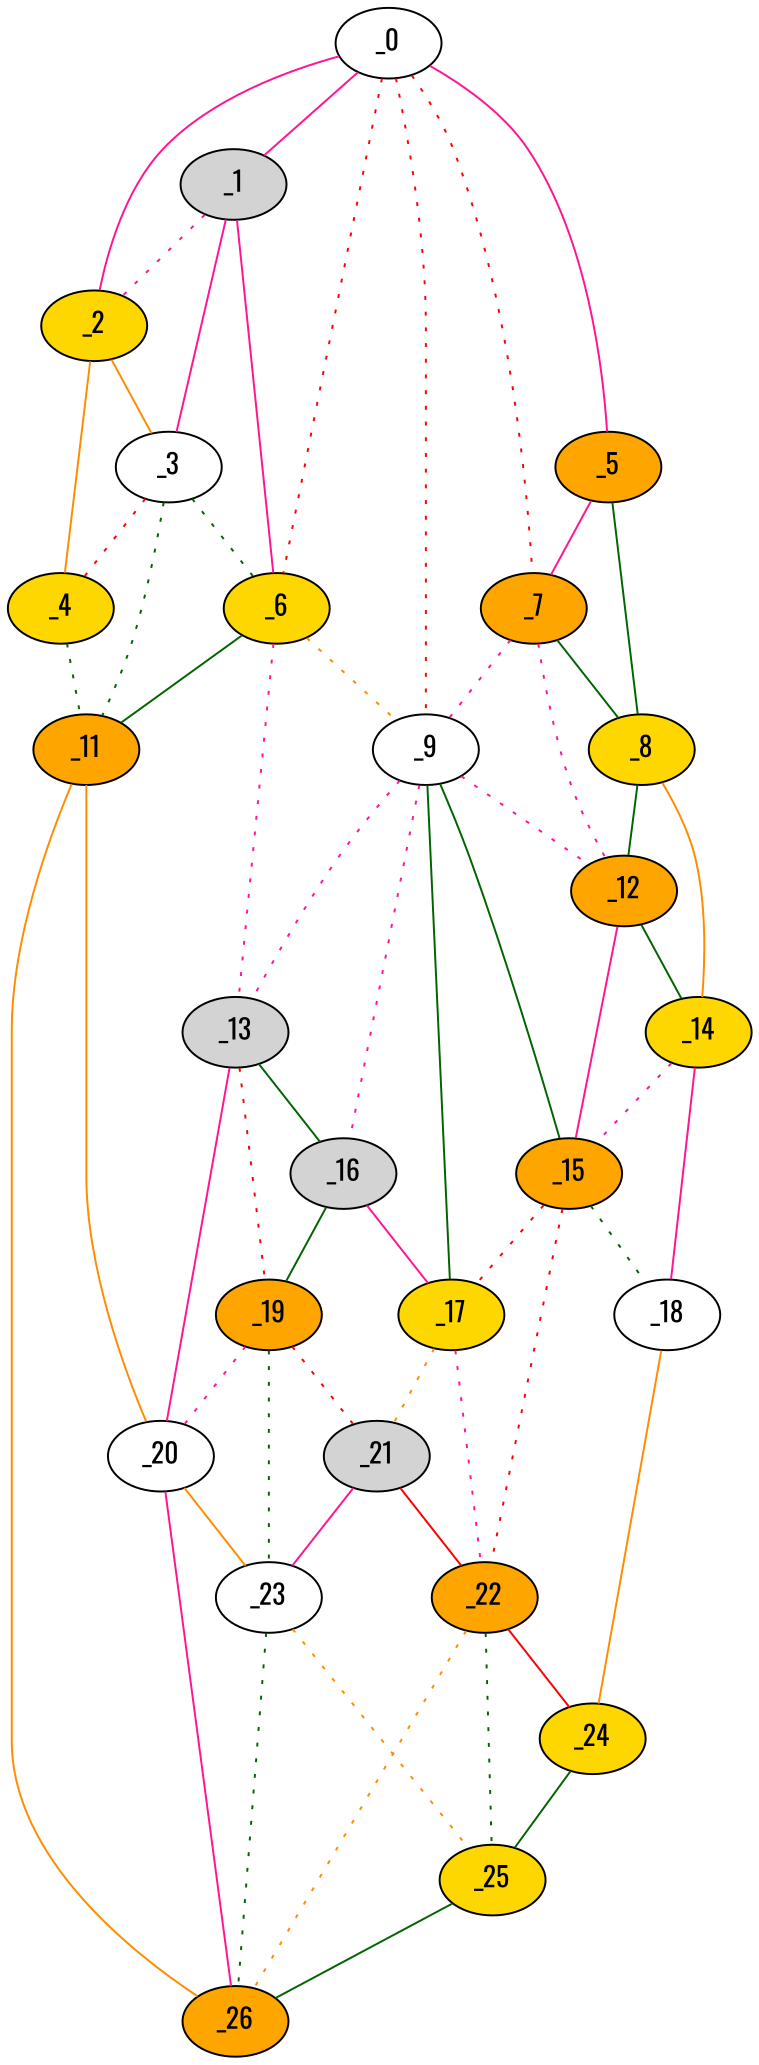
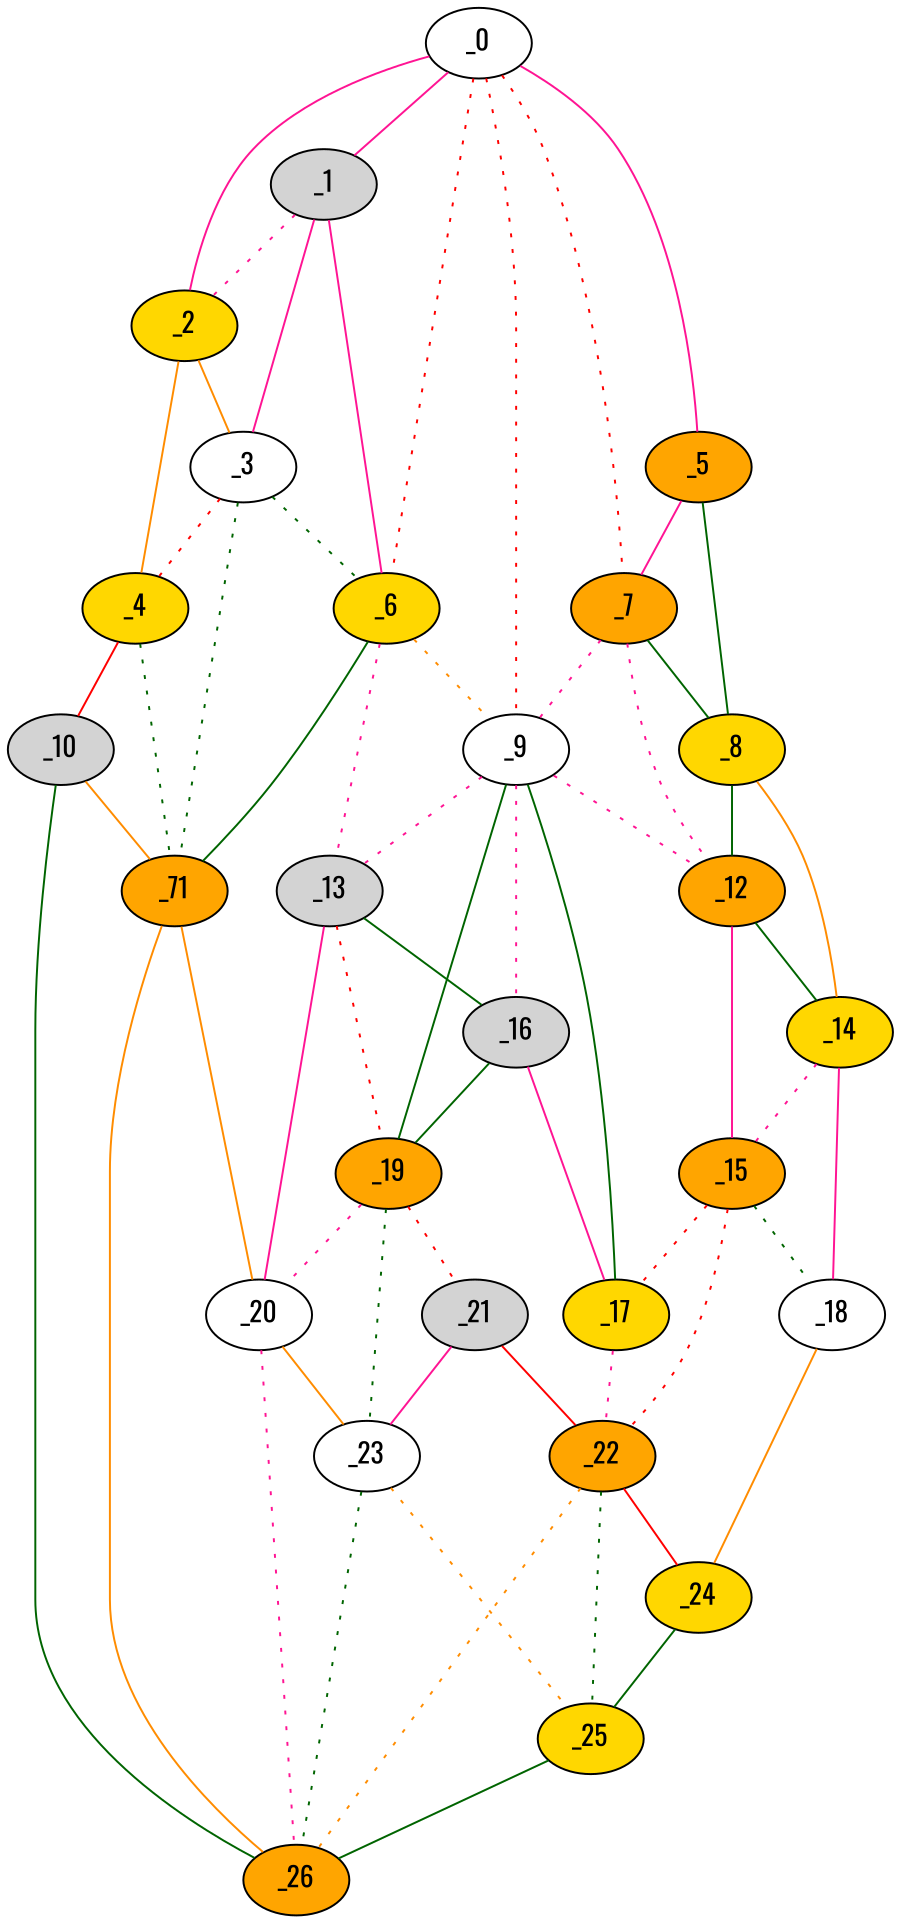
none -> (61, 750)
(86, 750) -> (175, 891)
(505, 959) -> (452, 962)
(414, 1386) -> none
(198, 1739) -> (278, 1597)
